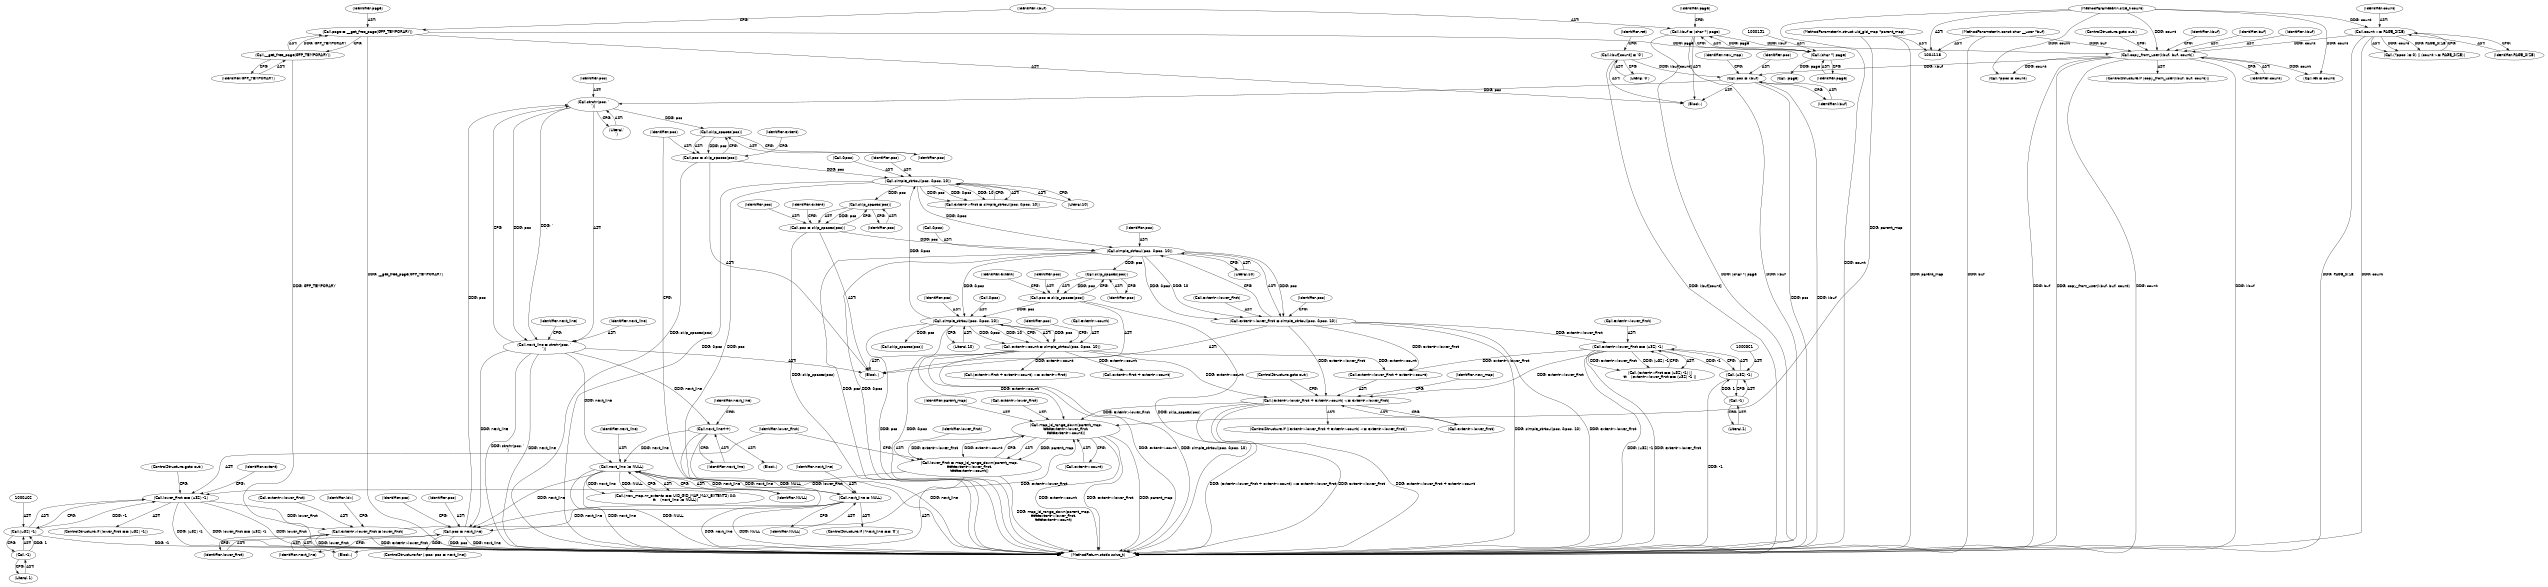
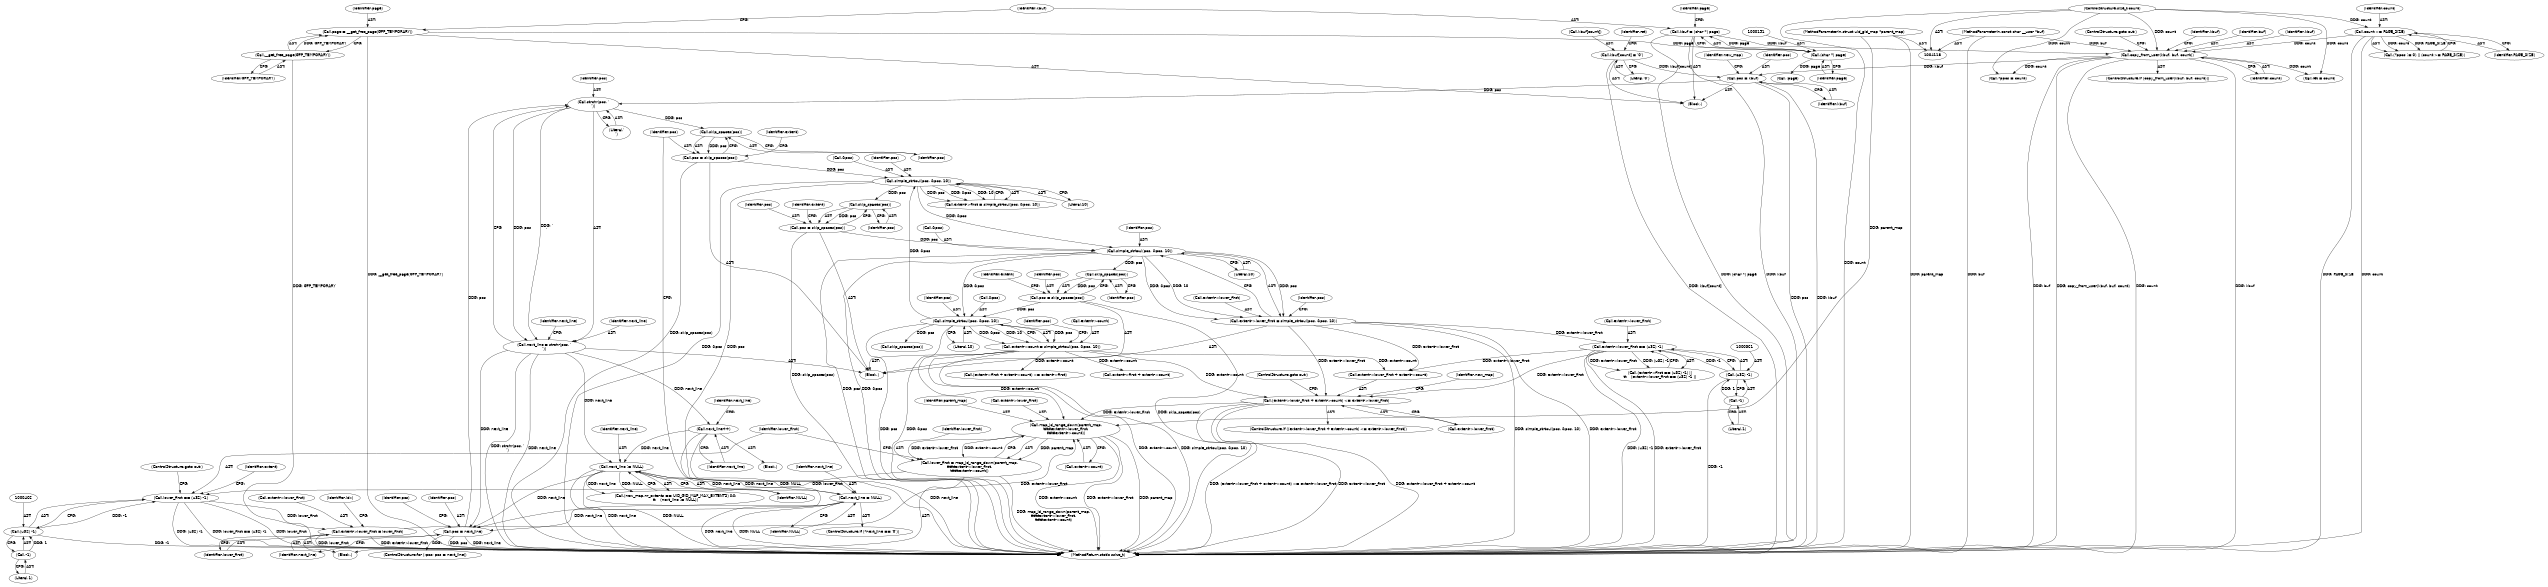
(2112, 9) -> (2112, 9)
none -> (1585, 32)
(106, 532) -> none
